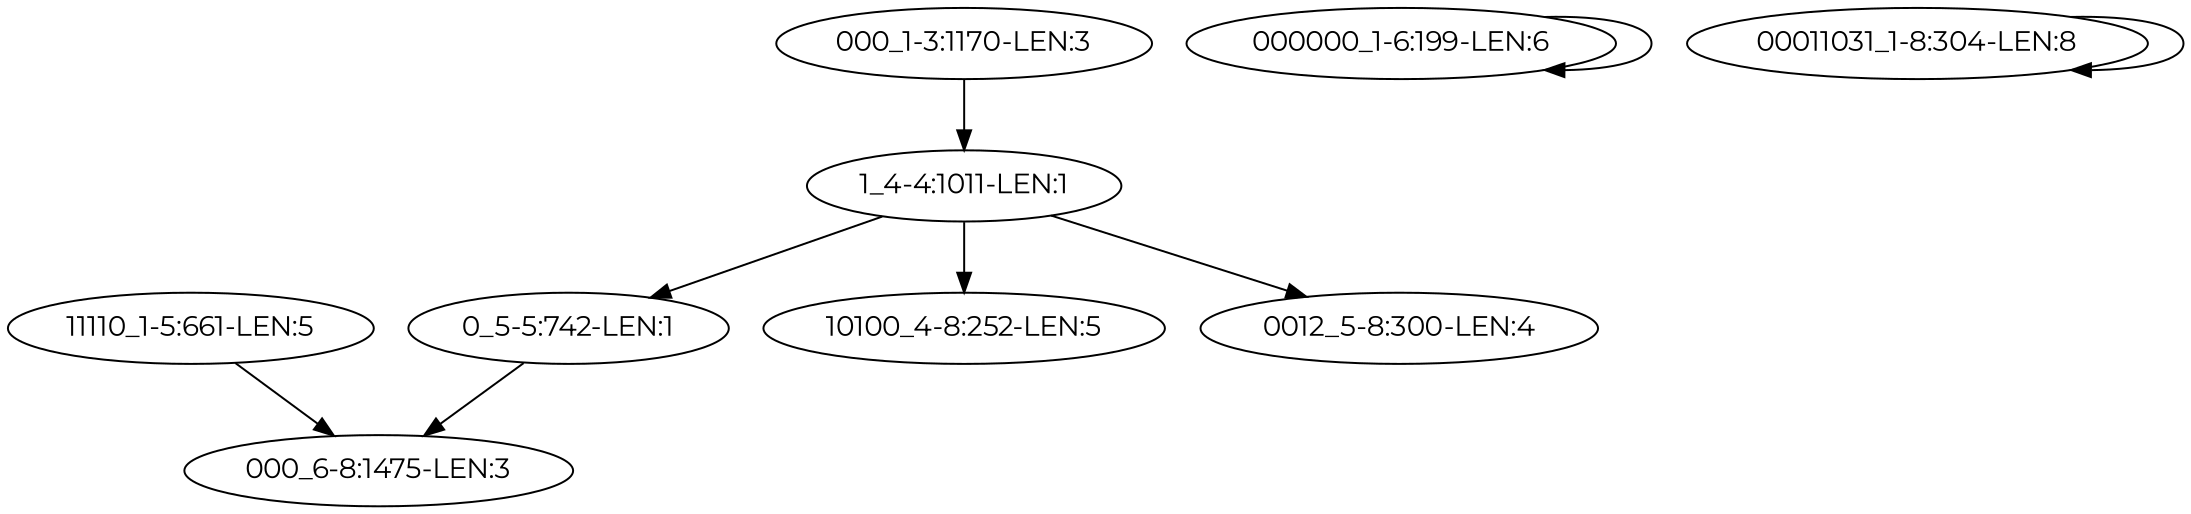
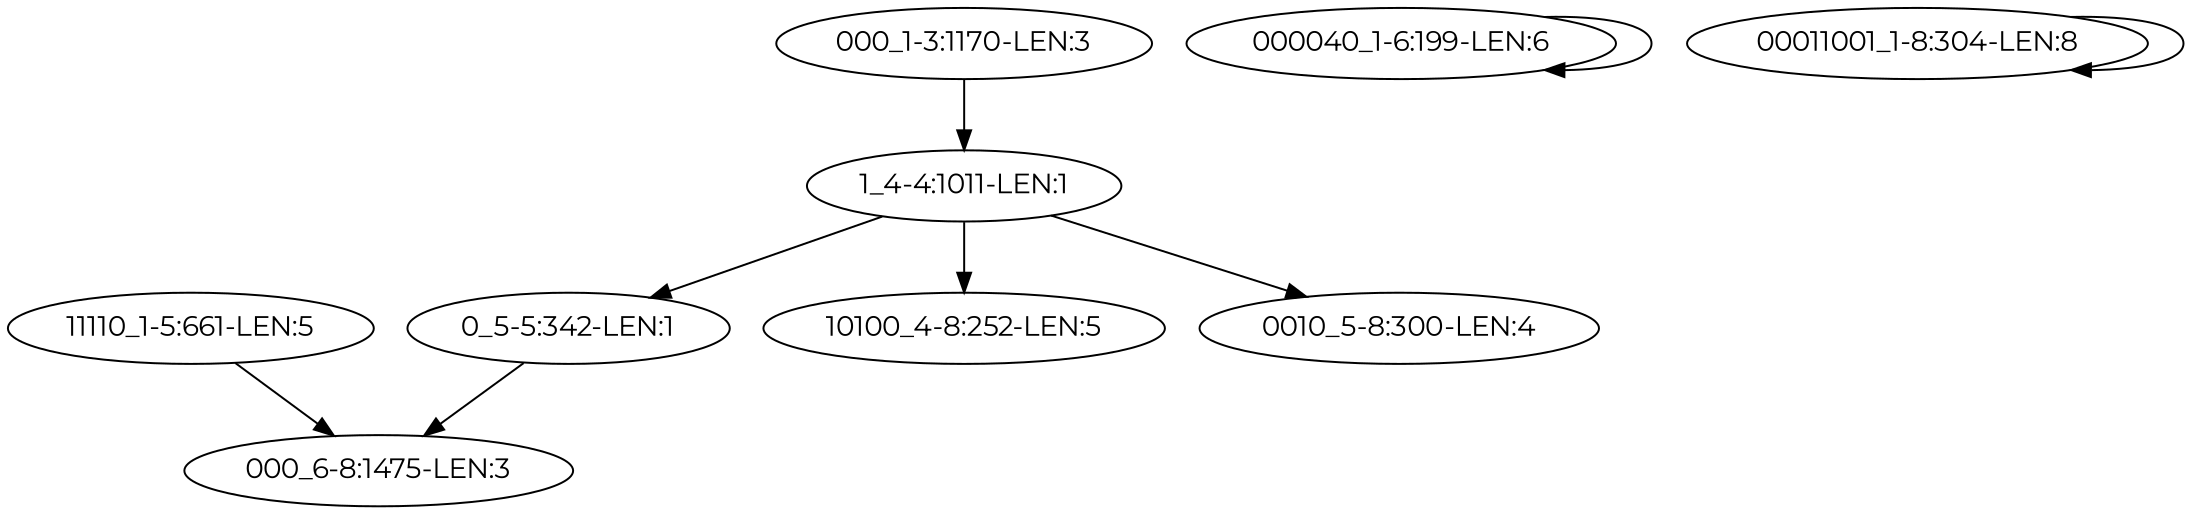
(1401, 44) -> (1401, 44)
(1917, 44) -> (1917, 44)
(569, 328) -> (569, 328)
(1399, 328) -> (1399, 328)
